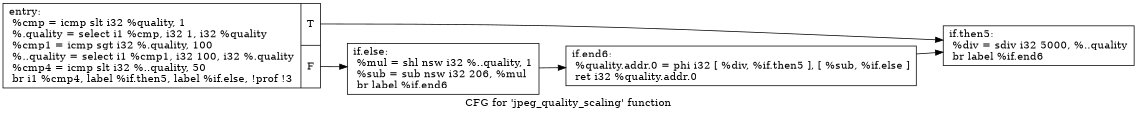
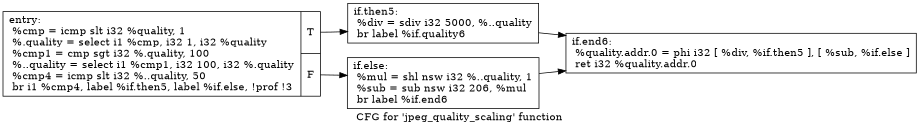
(111, 45) -> (109, 54)
(926, 53) -> (549, 34)
(997, 57) -> (410, 34)
